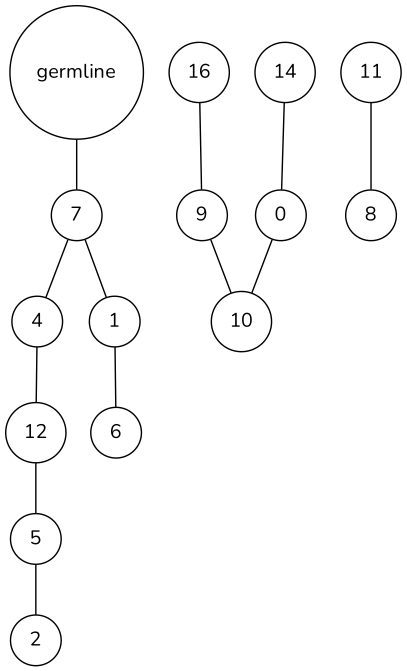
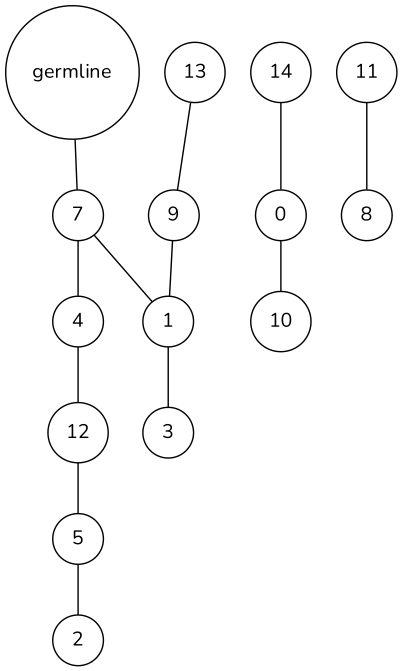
(199, 72) -> (195, 72)
(221, 266) -> (171, 268)
(116, 433) -> (168, 433)
